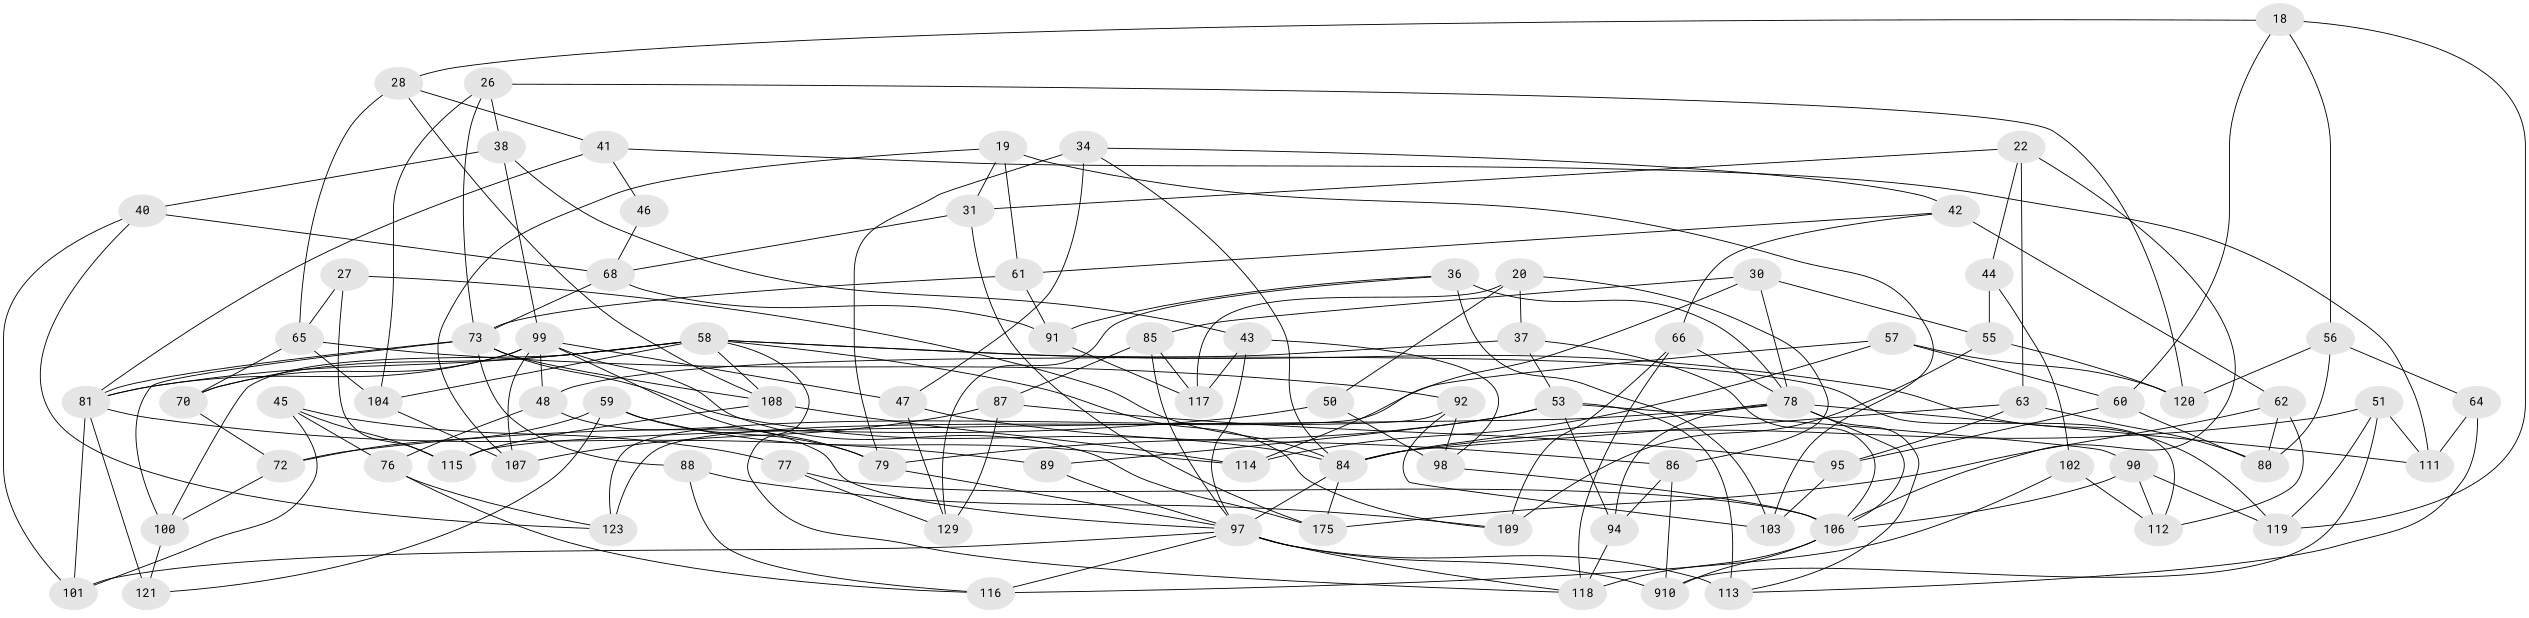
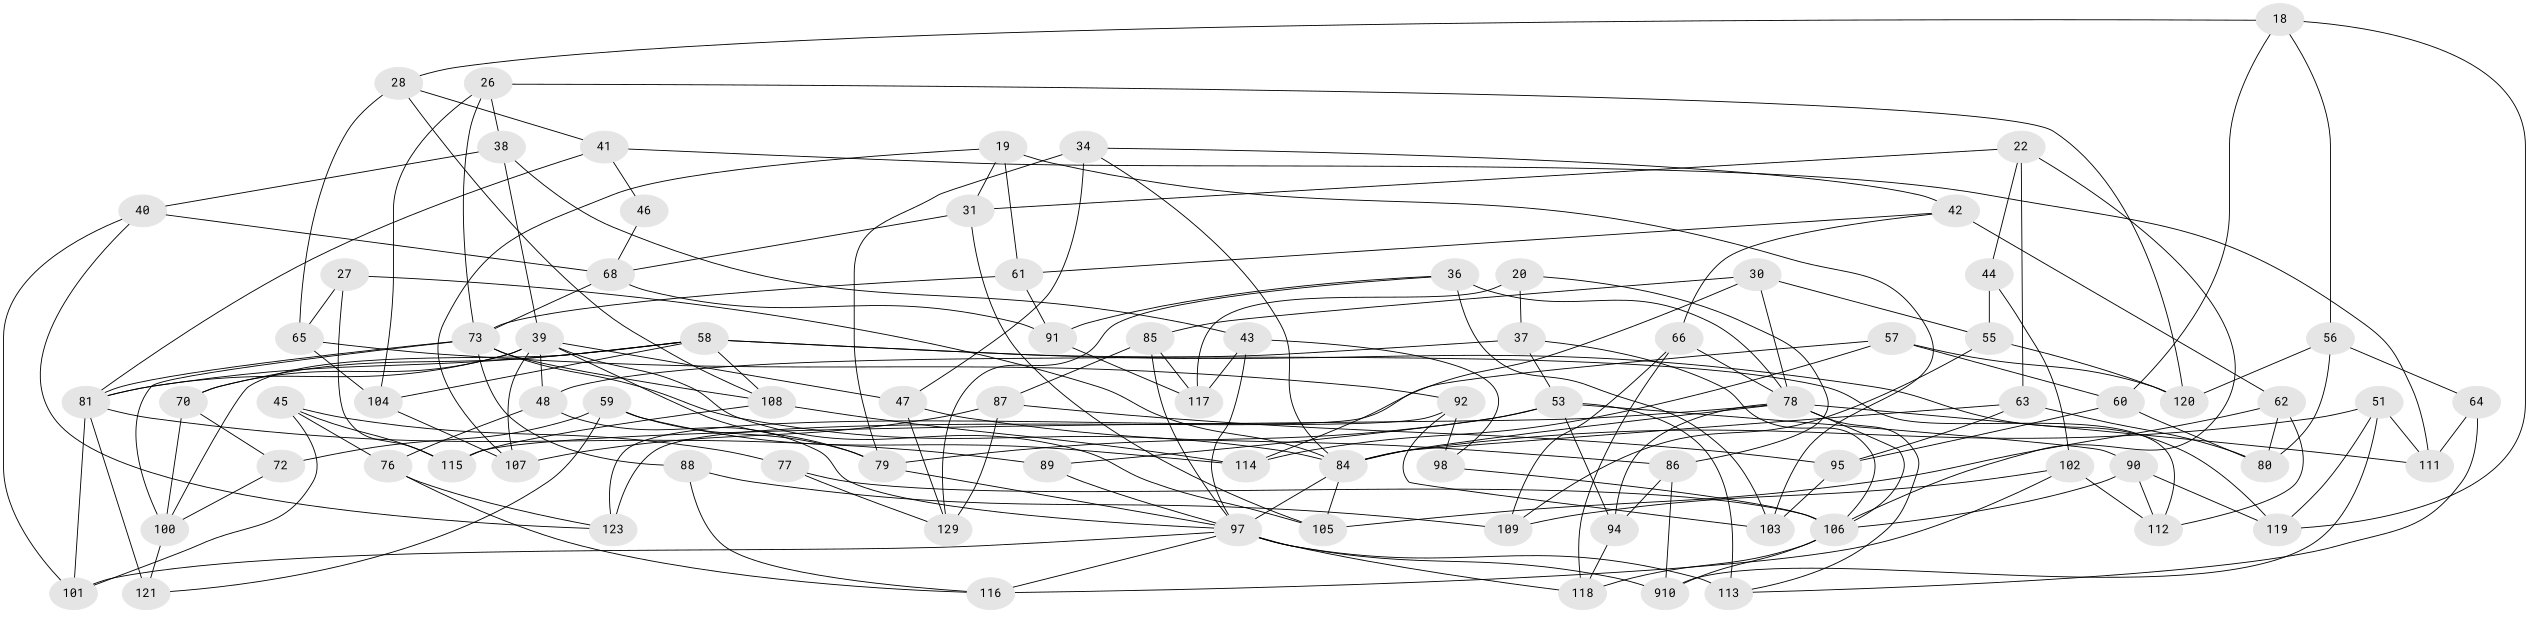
(540, 338) -> (540, 338)
(241, 370) -> (174, 466)
(1330, 402) -> none
(1097, 406) -> (1827, 494)
(1323, 530) -> (1323, 530)
(1036, 563) -> none
